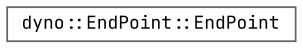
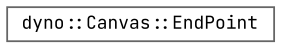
(151, 24) -> (141, 24)
